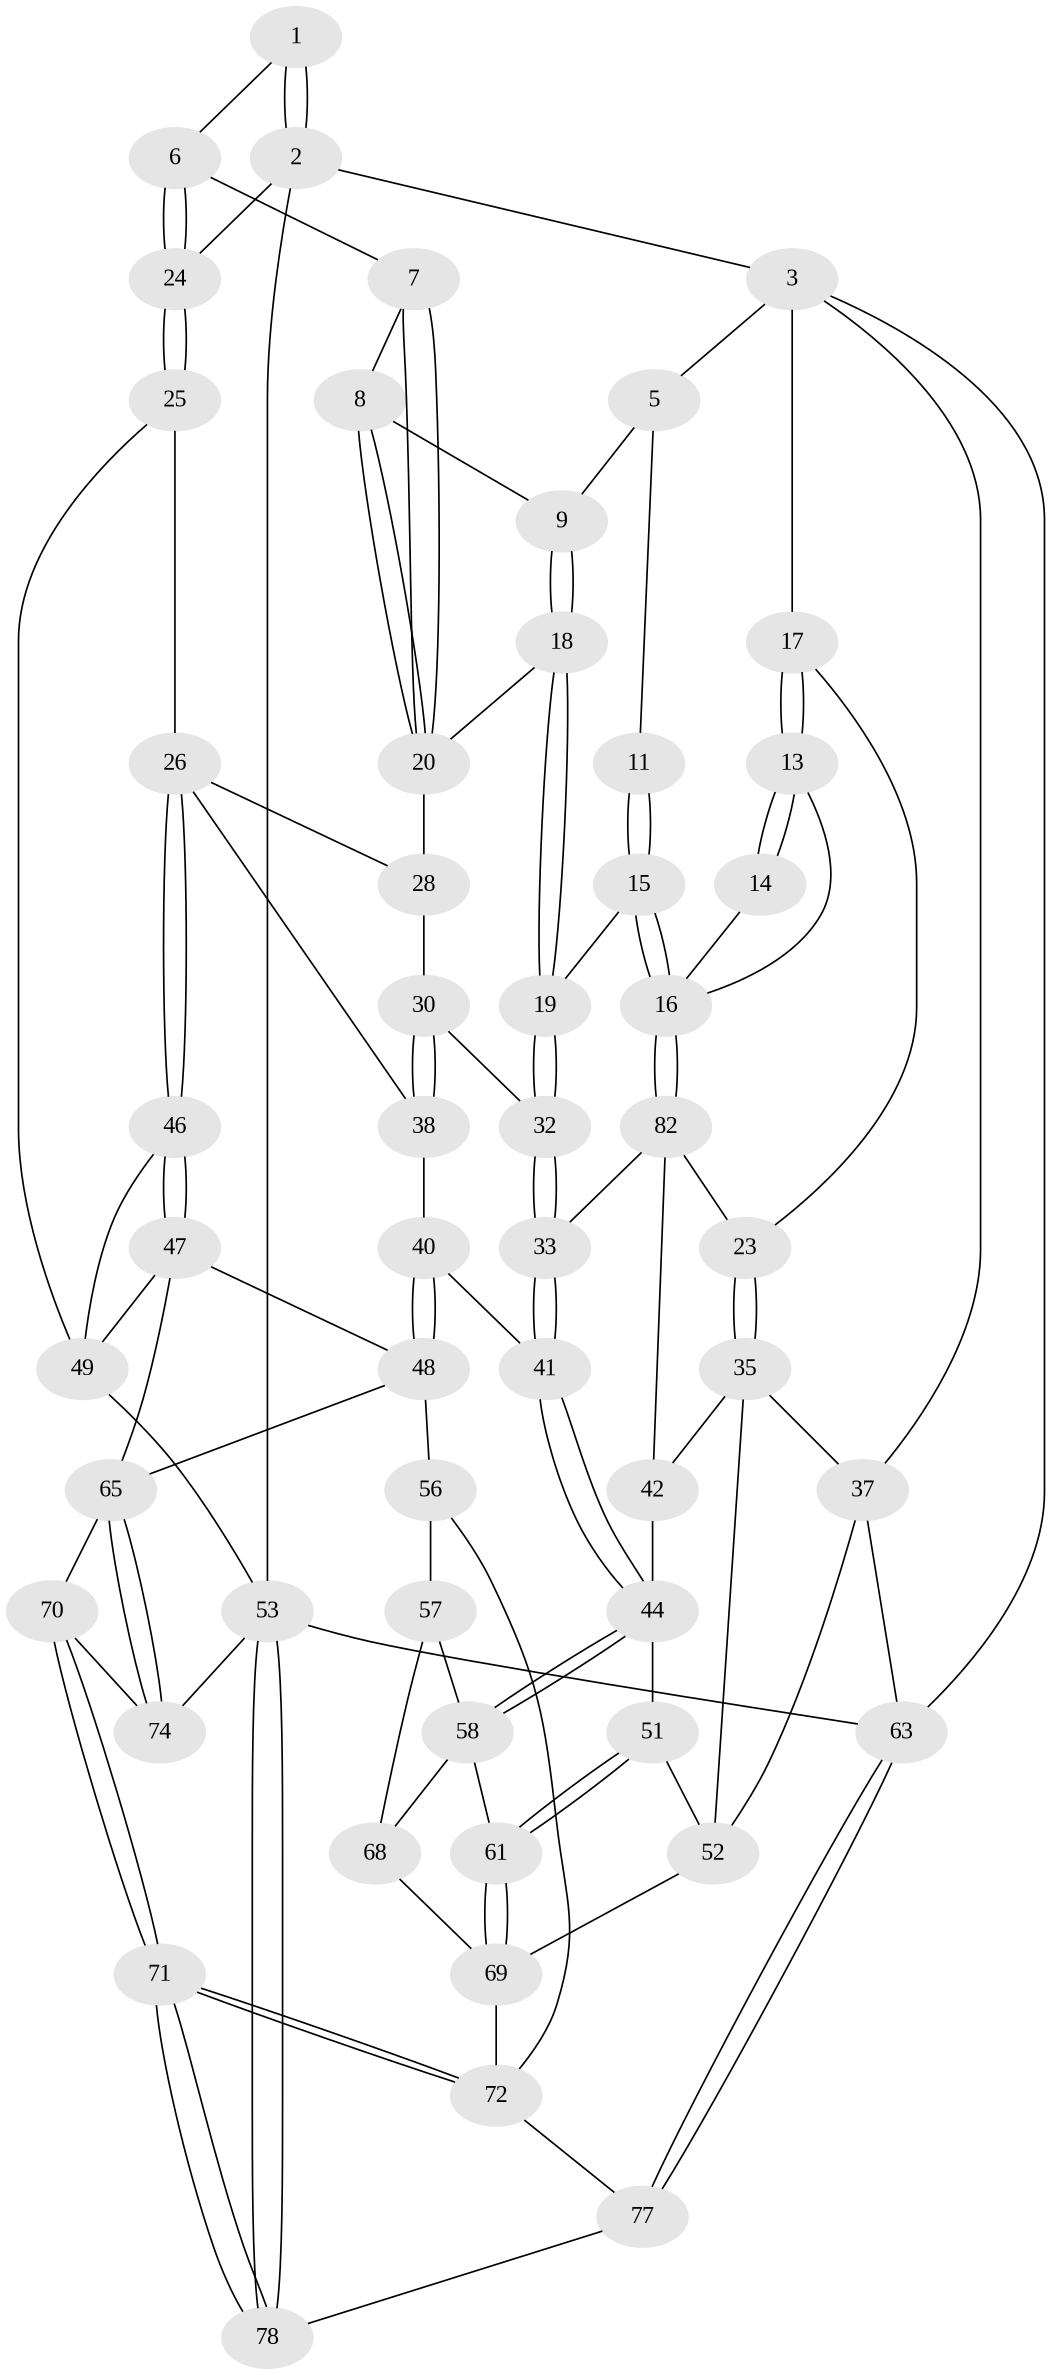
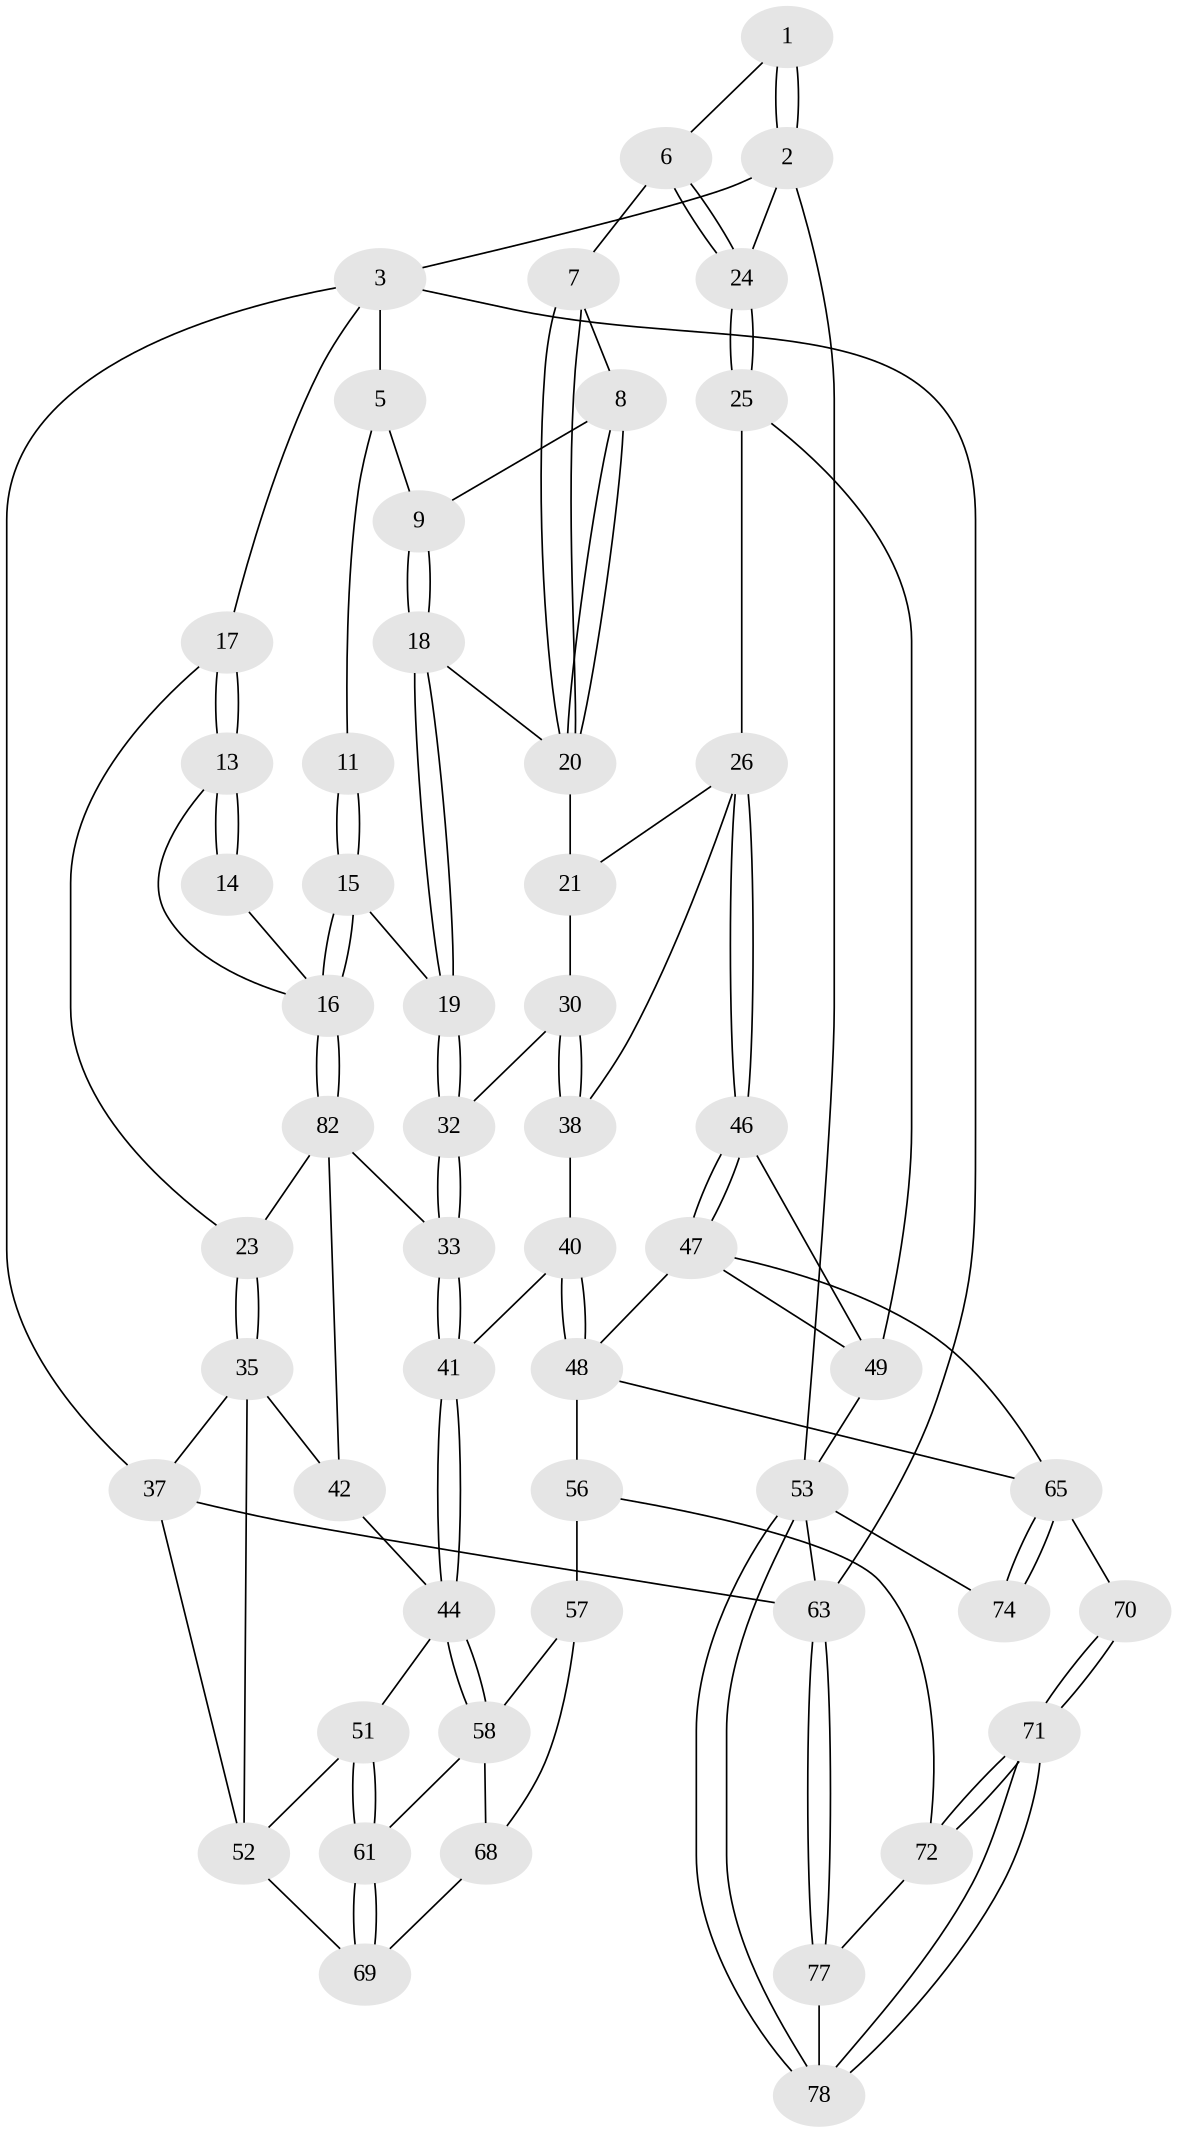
(424, 885) -> (570, 885)
(106, 1672) -> none
(496, 2035) -> none
